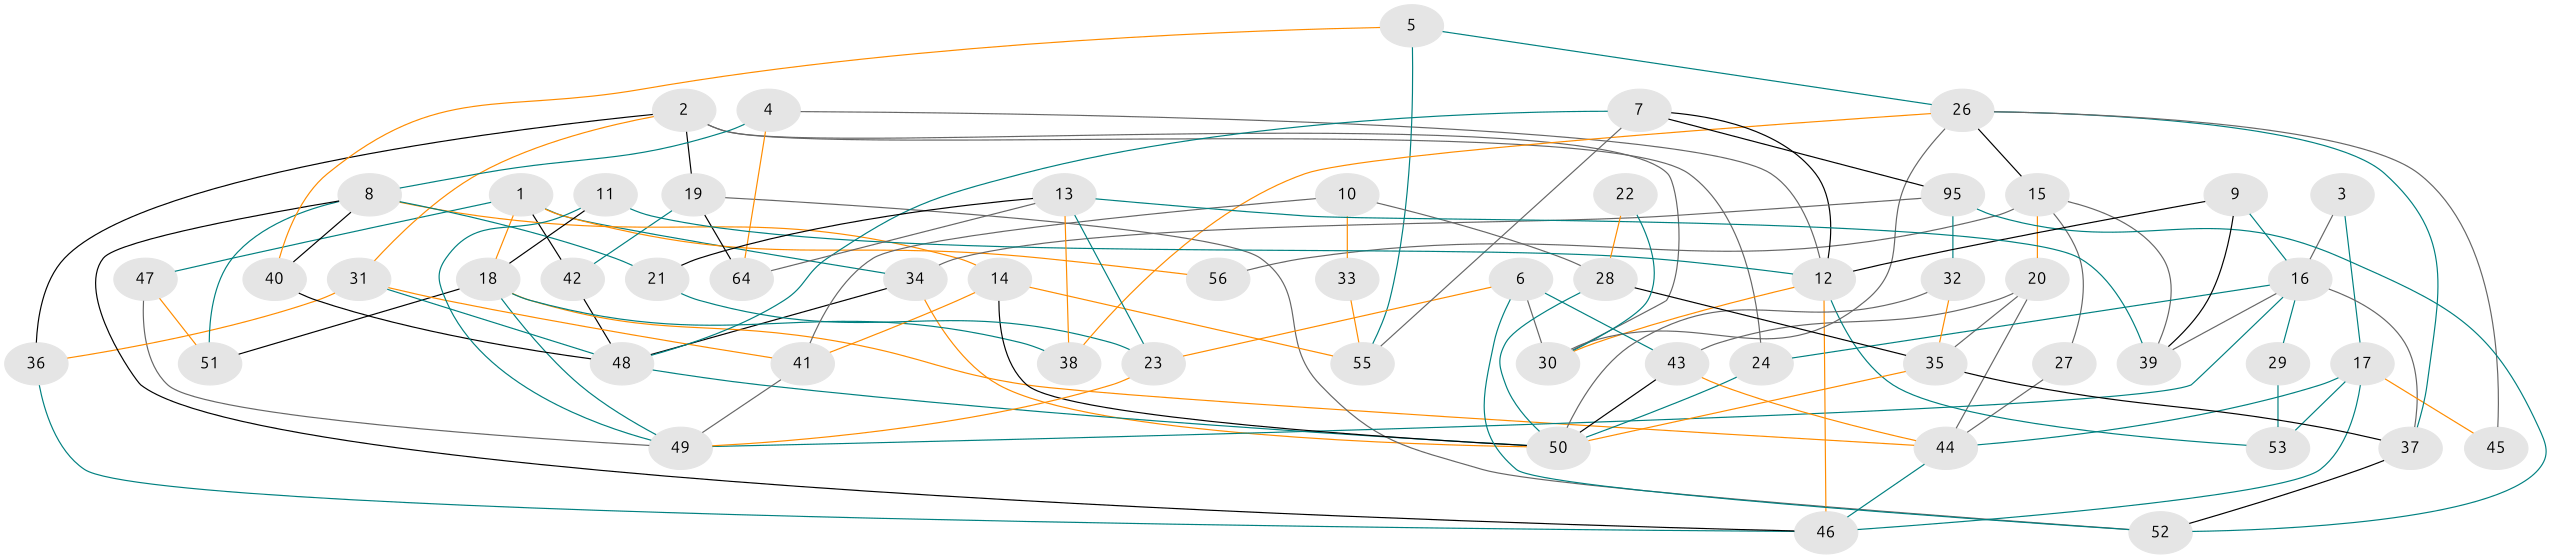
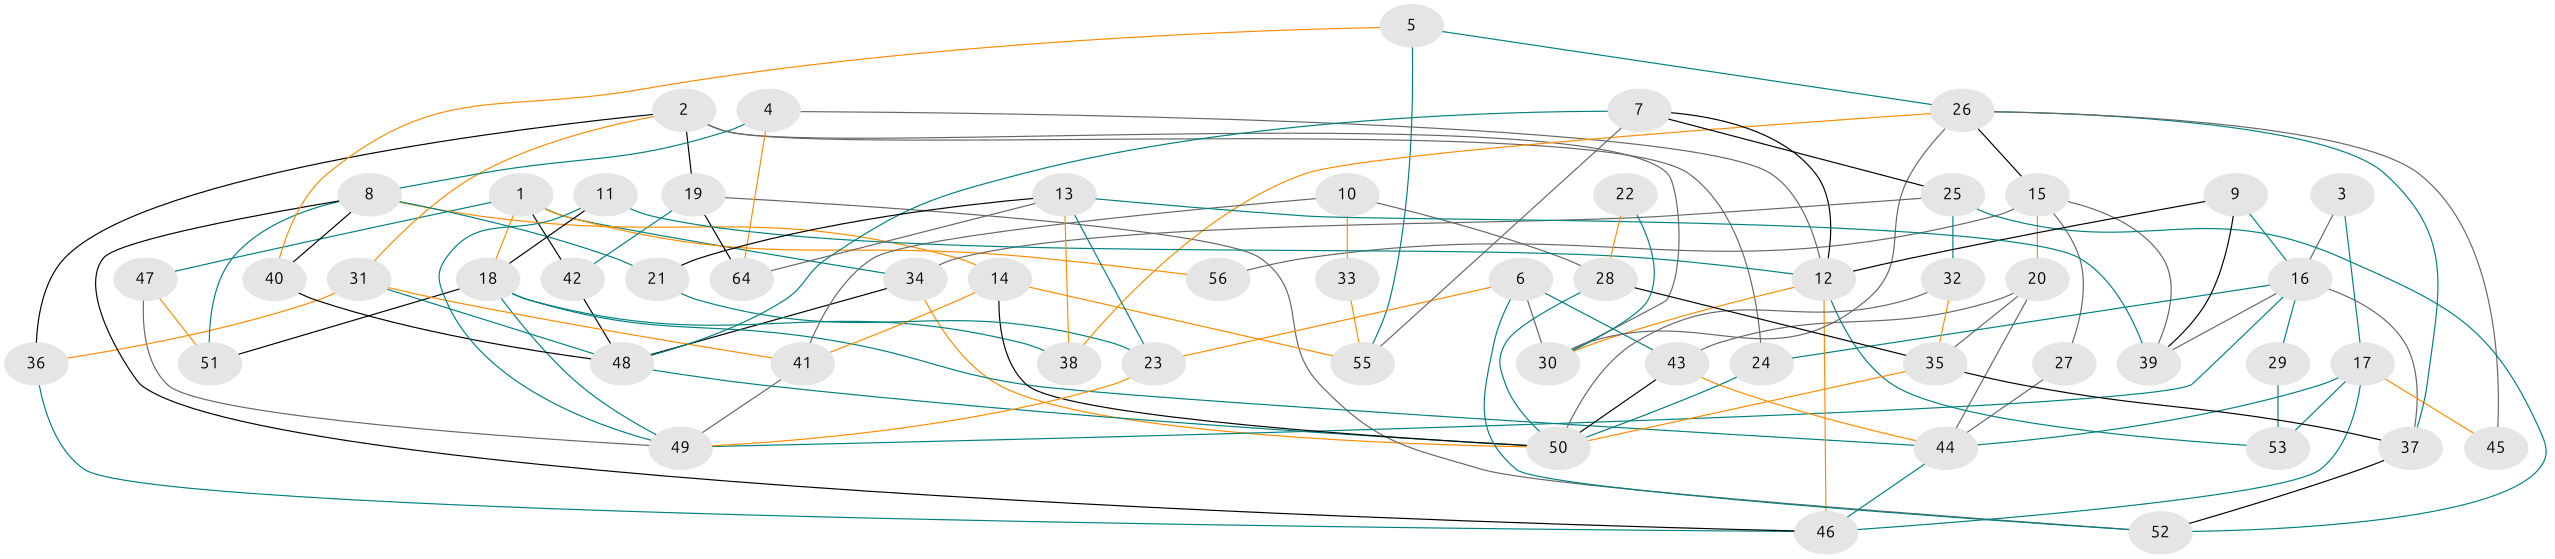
(1953, 195) -> (1953, 195)
(1209, 401) -> (1209, 401)
